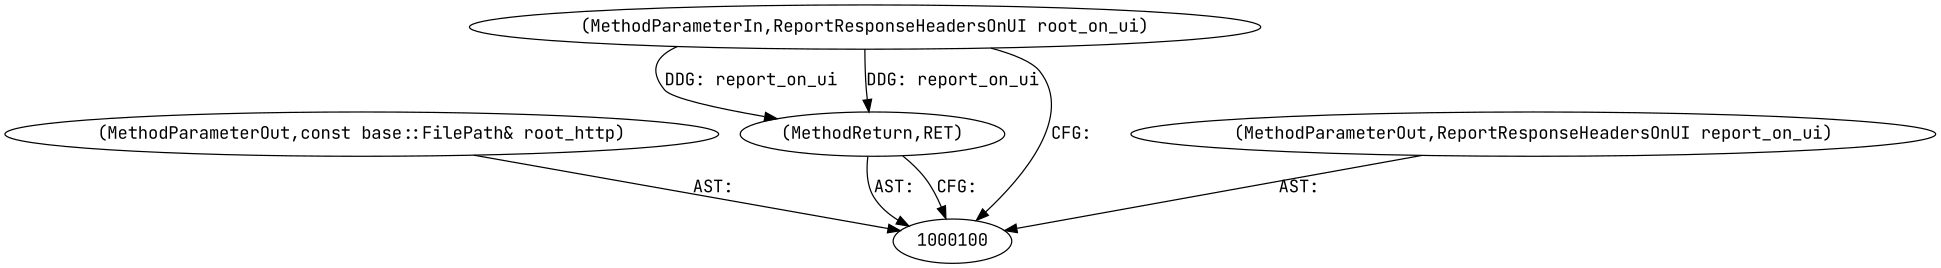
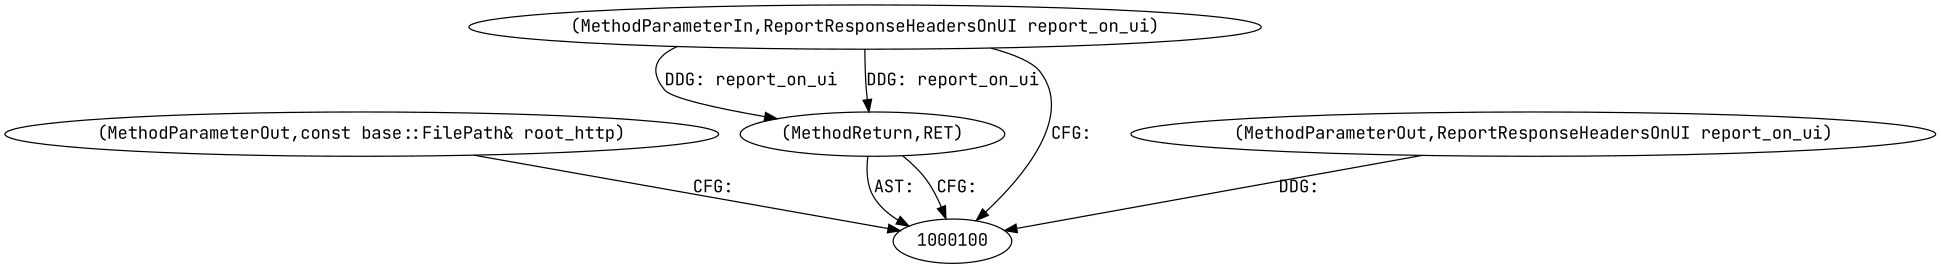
(865, 27) -> (865, 27)
(719, 188) -> (719, 188)
(1304, 188) -> (1304, 188)
